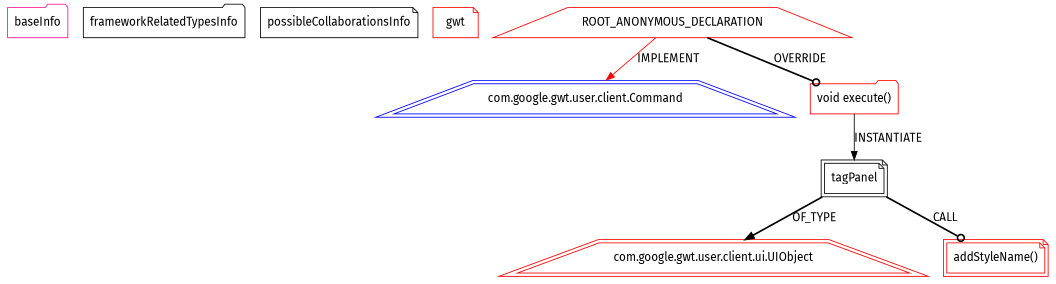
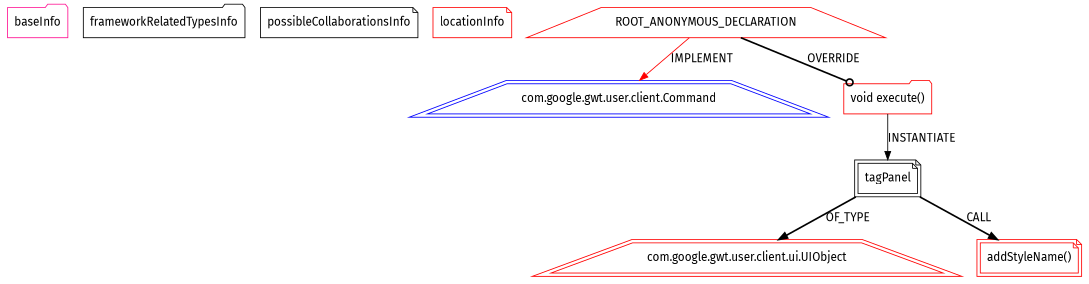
(456, 23) -> (472, 23)
(922, 217) -> (955, 216)
